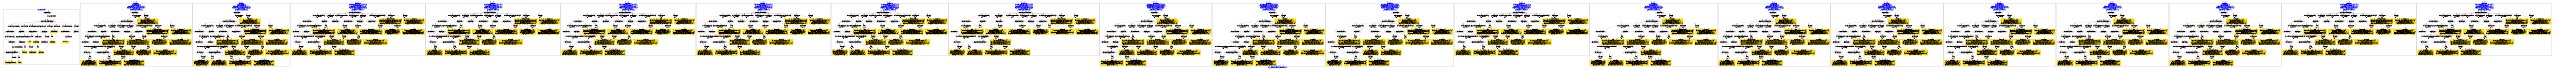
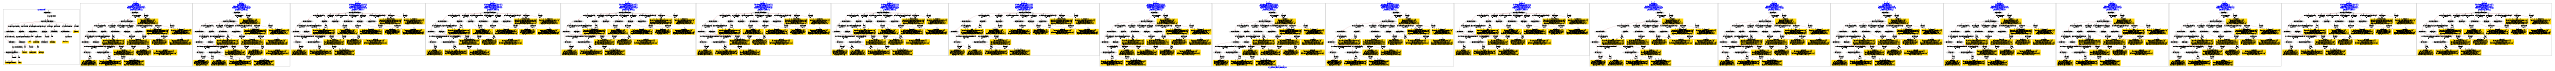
(54, 32) -> (54, 32)
(76, 32) -> (76, 32)
